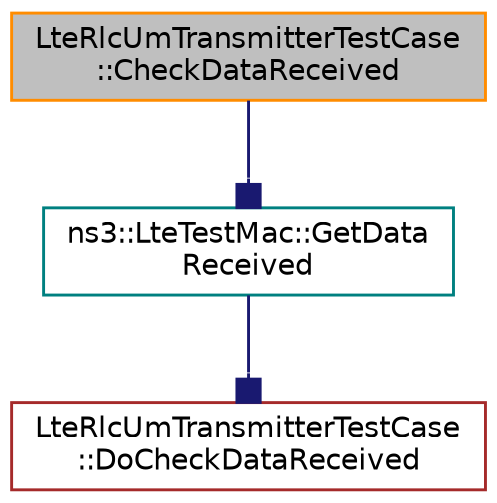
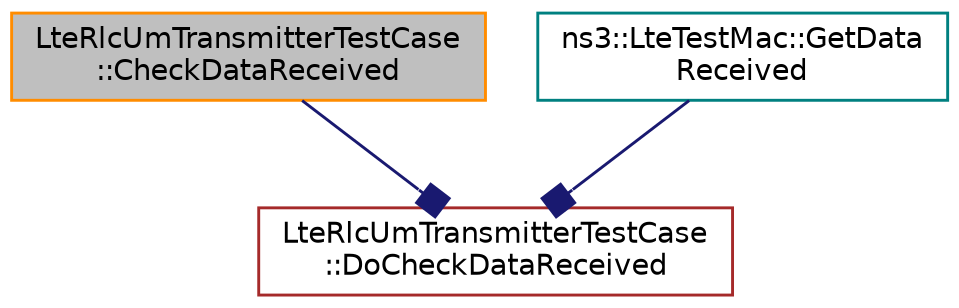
(249, 139) -> (360, 145)
